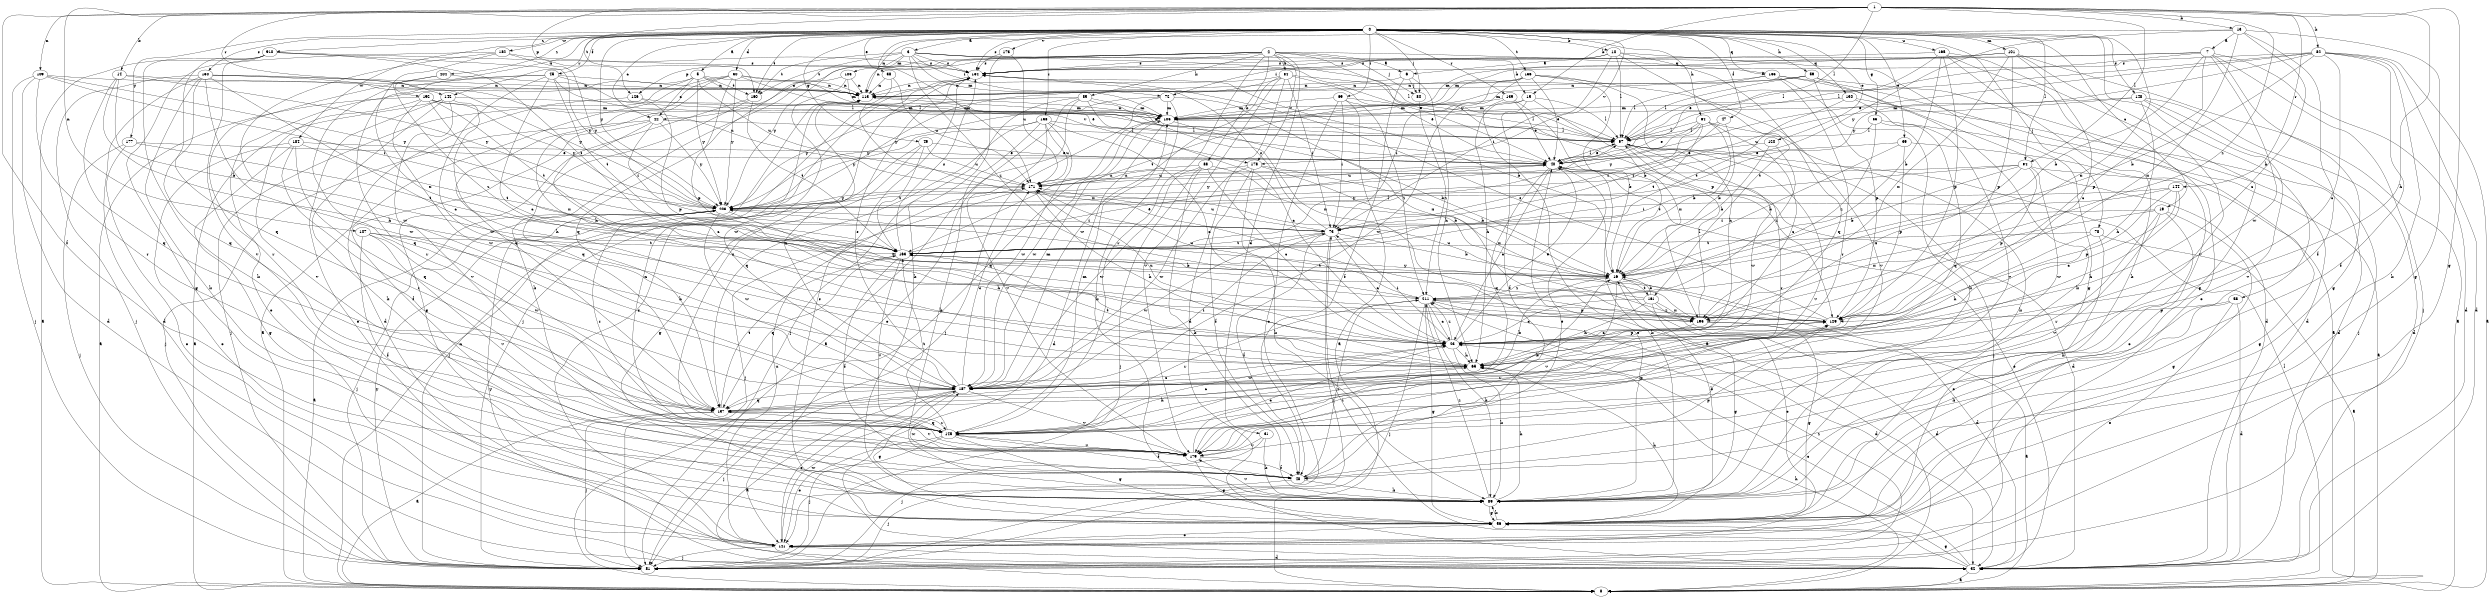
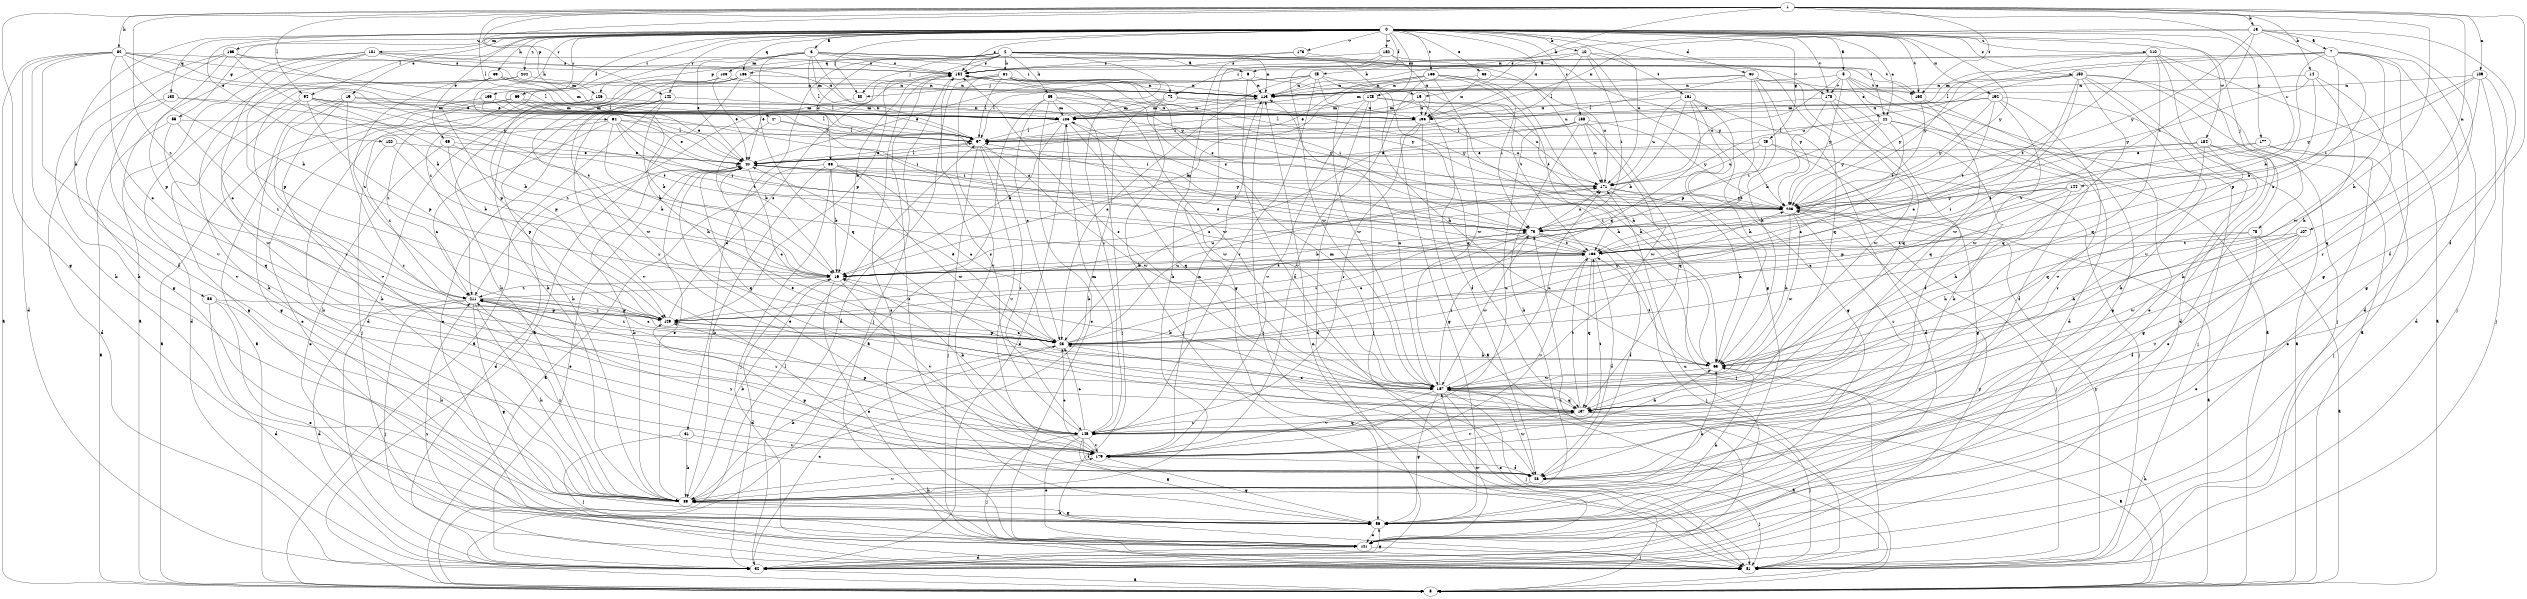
(270, 52) -> (2153, 52)
(1462, 108) -> (986, 108)
(1159, 170) -> (1516, 155)
none -> (1961, 187)
(1640, 287) -> none
(1008, 288) -> (1506, 288)
none -> (1099, 371)
none -> (1440, 442)
(1740, 537) -> none
none -> (434, 573)
none -> (2315, 576)
